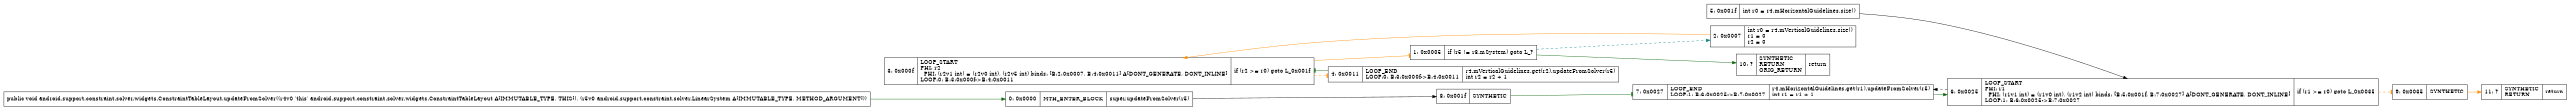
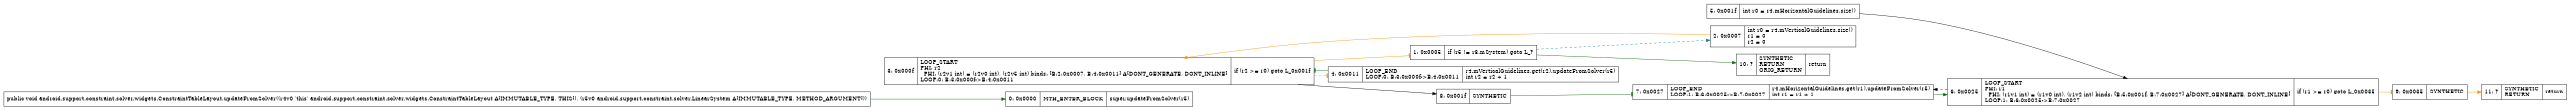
(2384, 92) -> (2384, 92)
(1313, 98) -> (1365, 89)
